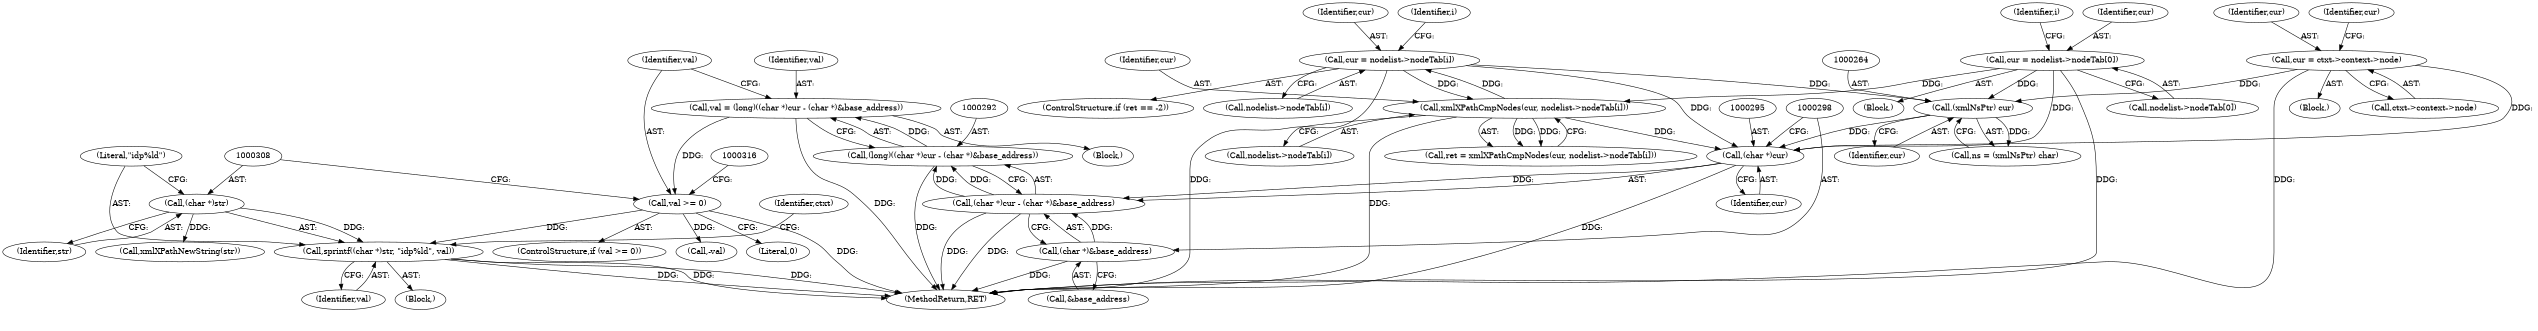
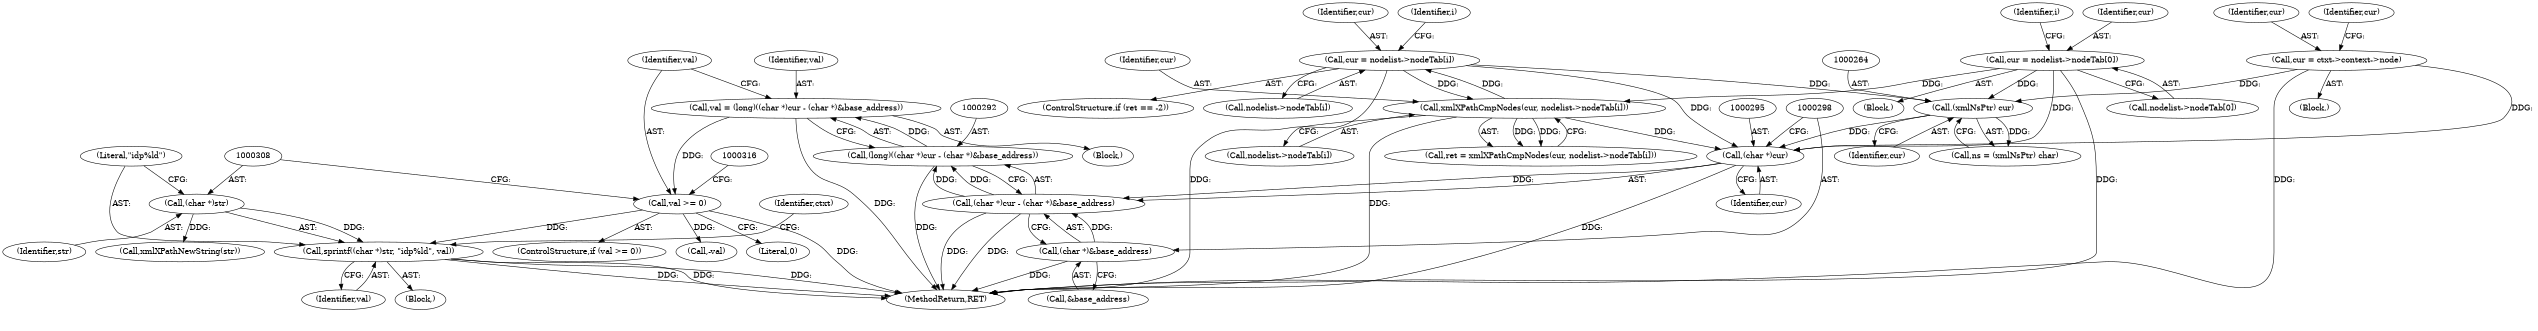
(2424, 108) -> none
(121, 226) -> none
